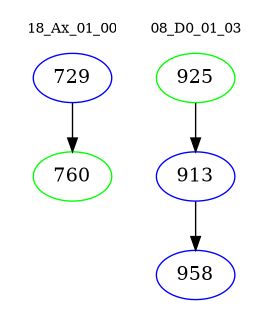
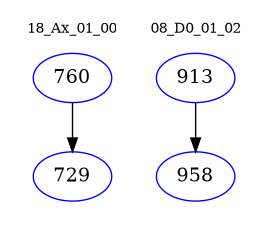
(196, 29) -> (196, 29)
(196, 78) -> none
(73, 121) -> (73, 121)
(73, 176) -> (73, 78)
